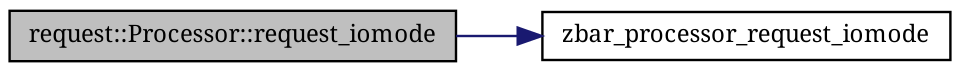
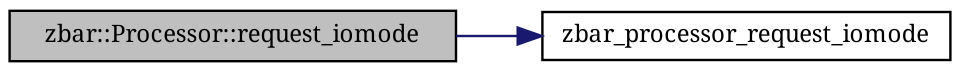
(233, 36) -> (233, 36)
